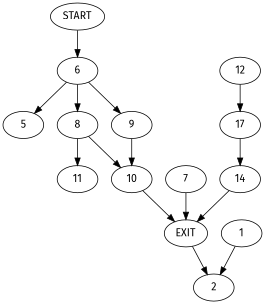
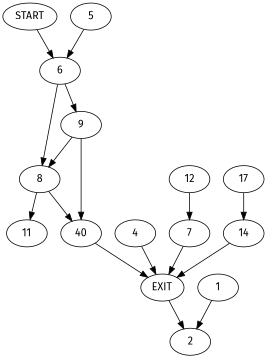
(240, 94) -> (190, 203)
(53, 95) -> (77, 40)
none -> (63, 149)
(132, 179) -> (81, 233)
none -> (135, 233)
